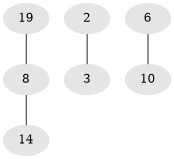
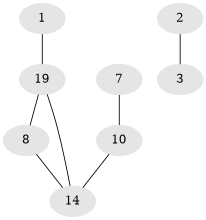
none -> (42, 19)
(148, 19) -> (119, 80)
none -> (60, 140)
none -> (96, 171)
